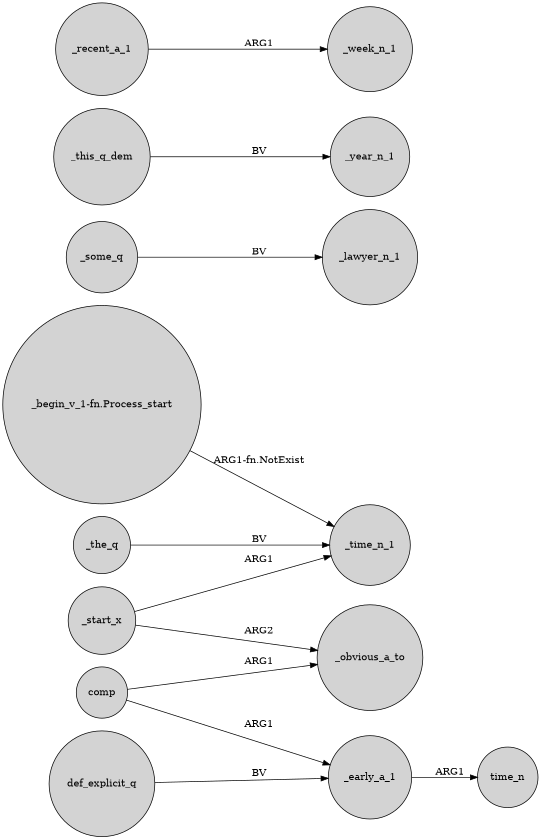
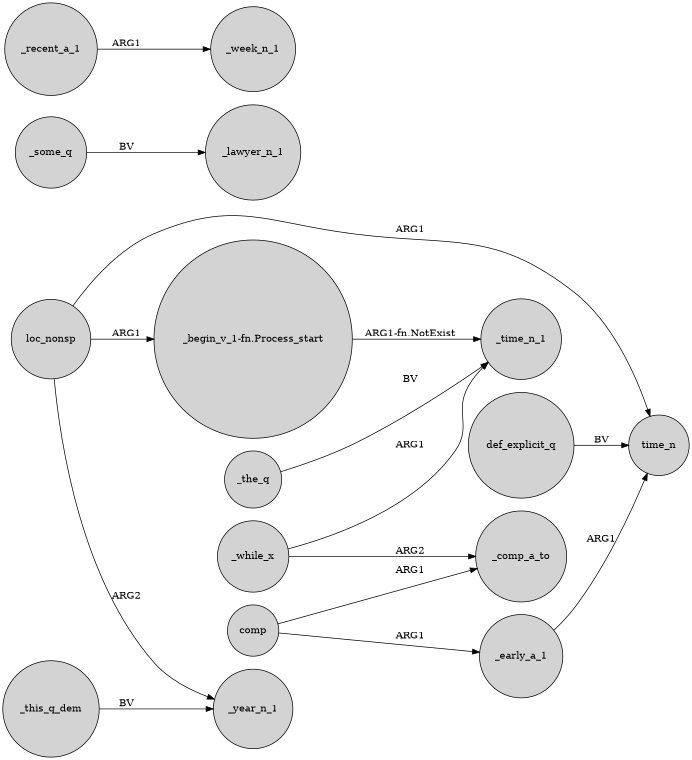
none -> (51, 339)
(102, 621) -> (253, 556)
(370, 658) -> (521, 556)
(238, 781) -> (598, 445)
